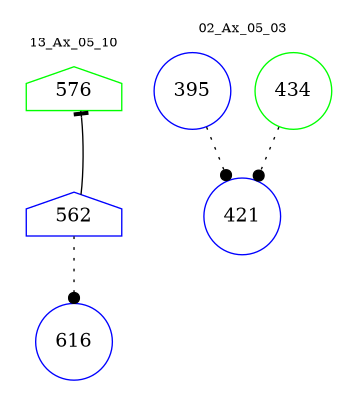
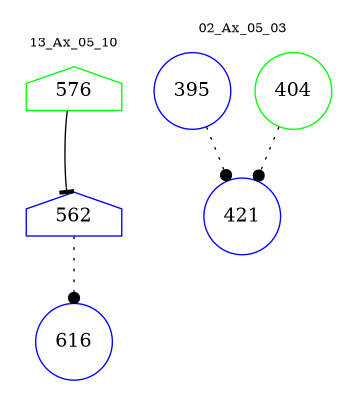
(293, 91) -> (293, 91)
(83, 156) -> (65, 149)
